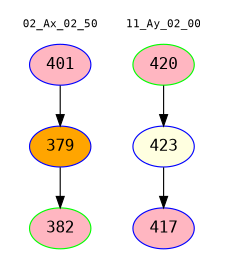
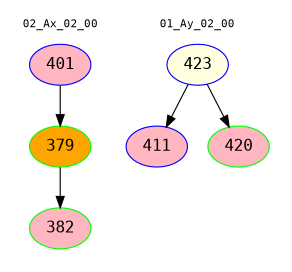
(61, 24) -> (61, 24)
(164, 24) -> (198, 24)
(164, 100) -> (216, 101)
(60, 147) -> (60, 147)
(164, 228) -> (157, 147)
